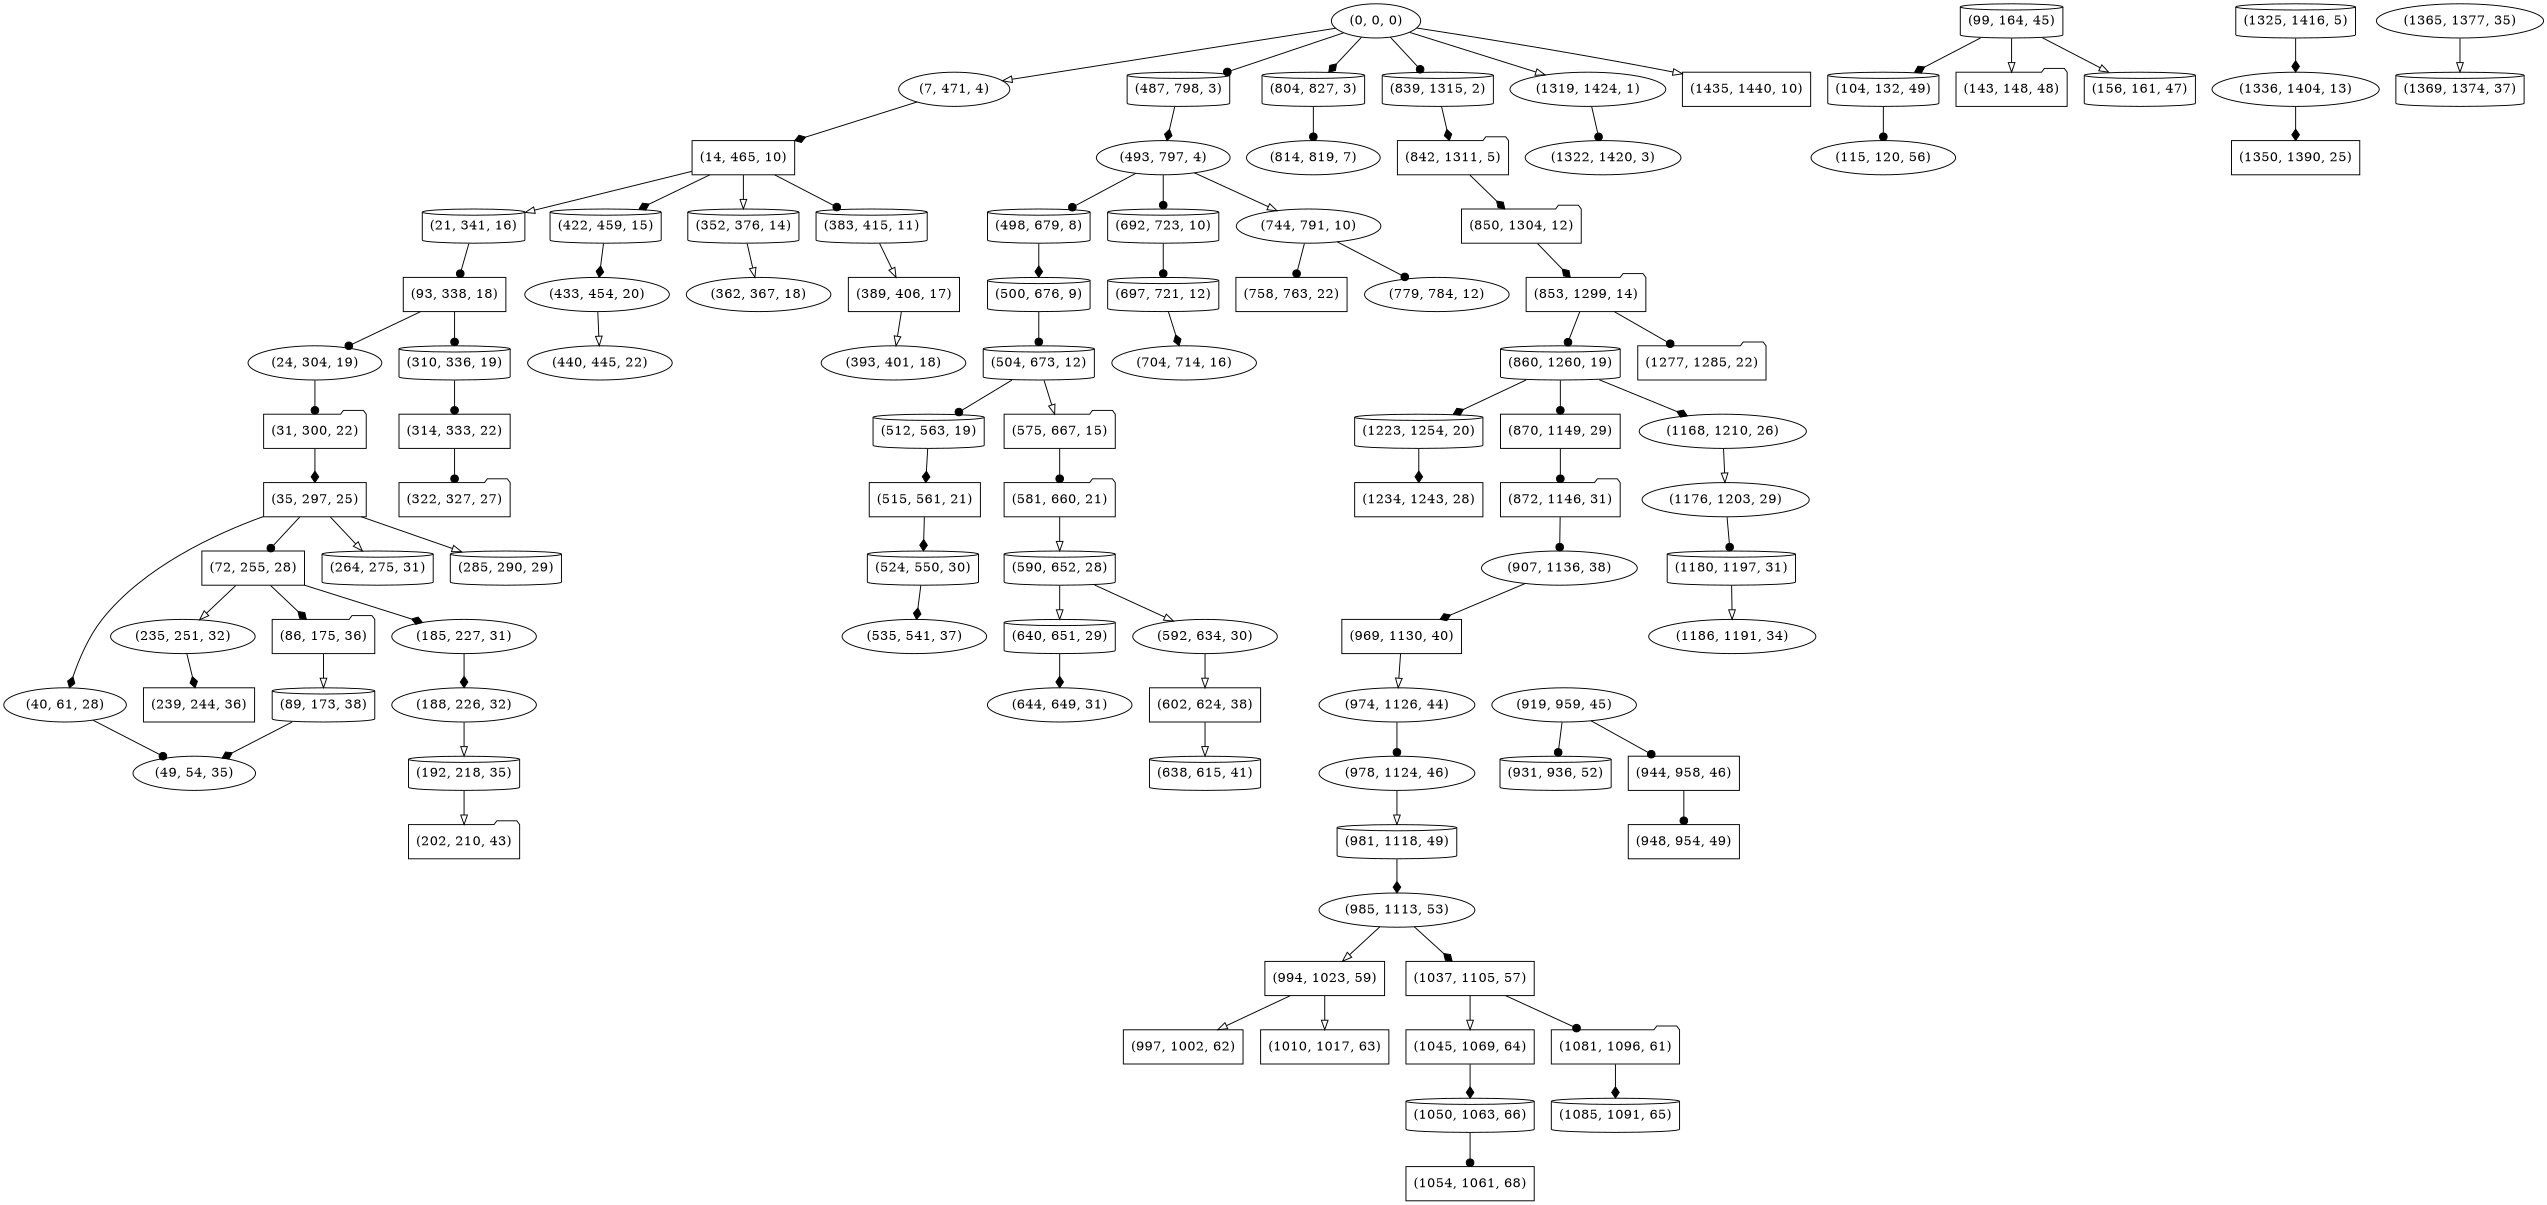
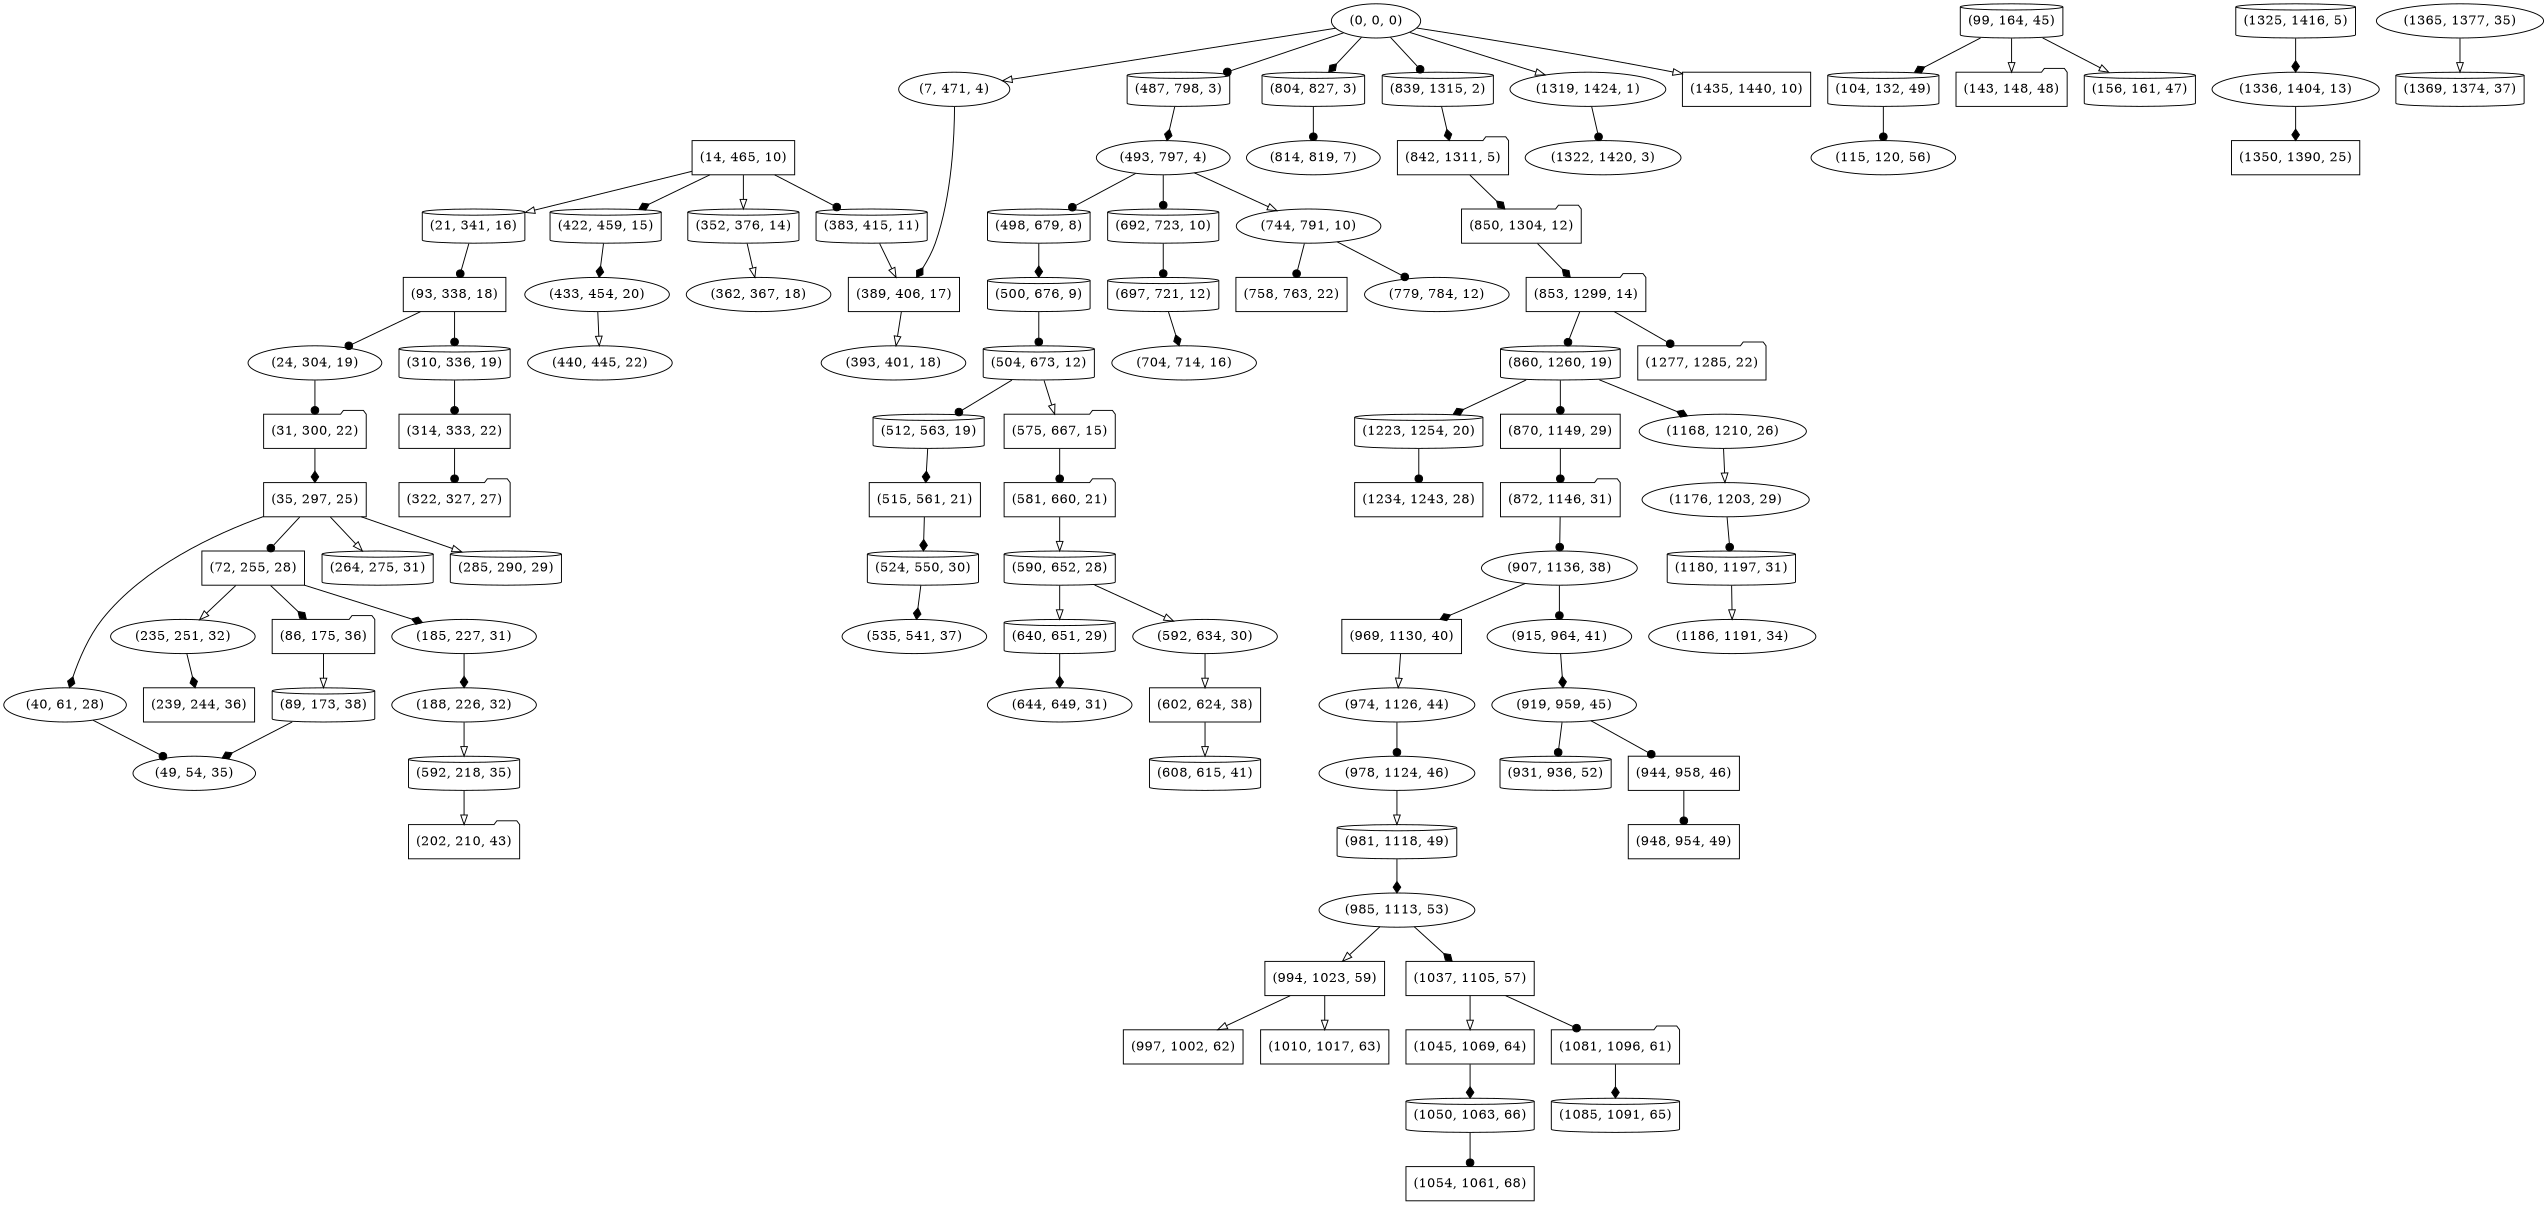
(861, 120) -> (948, 189)
(1419, 462) -> (1419, 462)
none -> (1559, 636)
(464, 773) -> (464, 773)
(1205, 773) -> (1205, 773)
